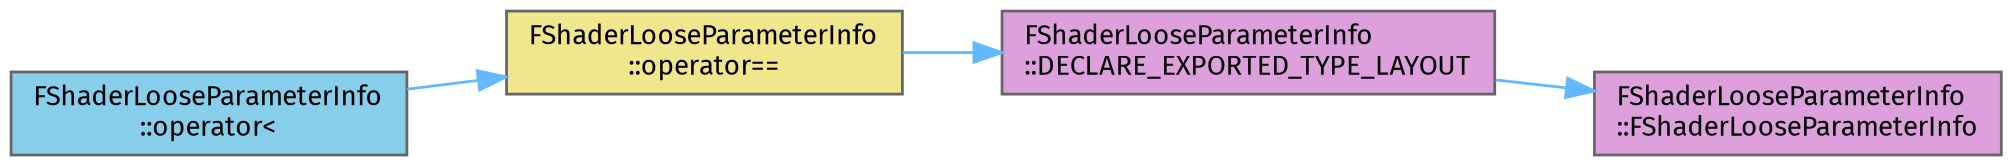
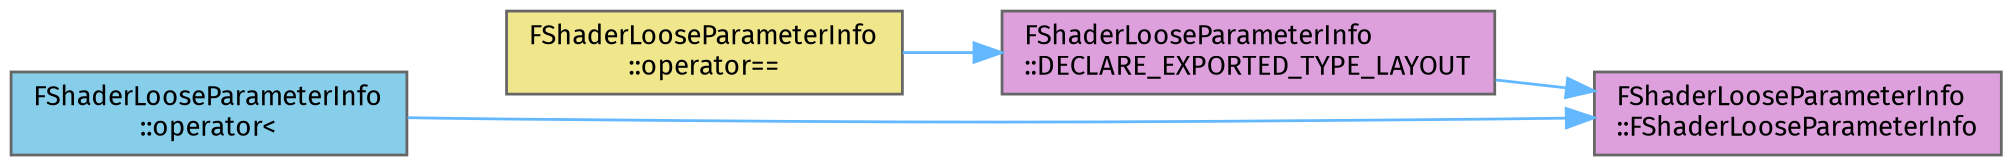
(443, 85) -> (987, 122)
